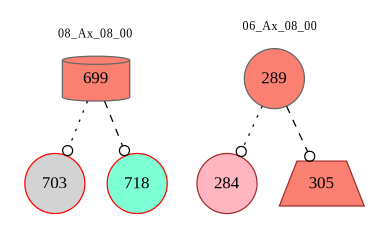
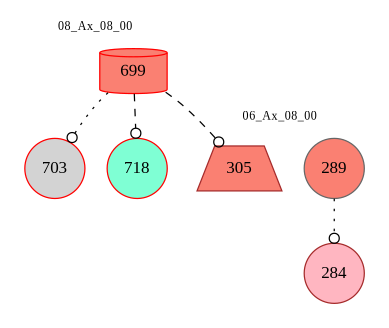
(96, 79) -> (133, 71)
(297, 129) -> (196, 117)
